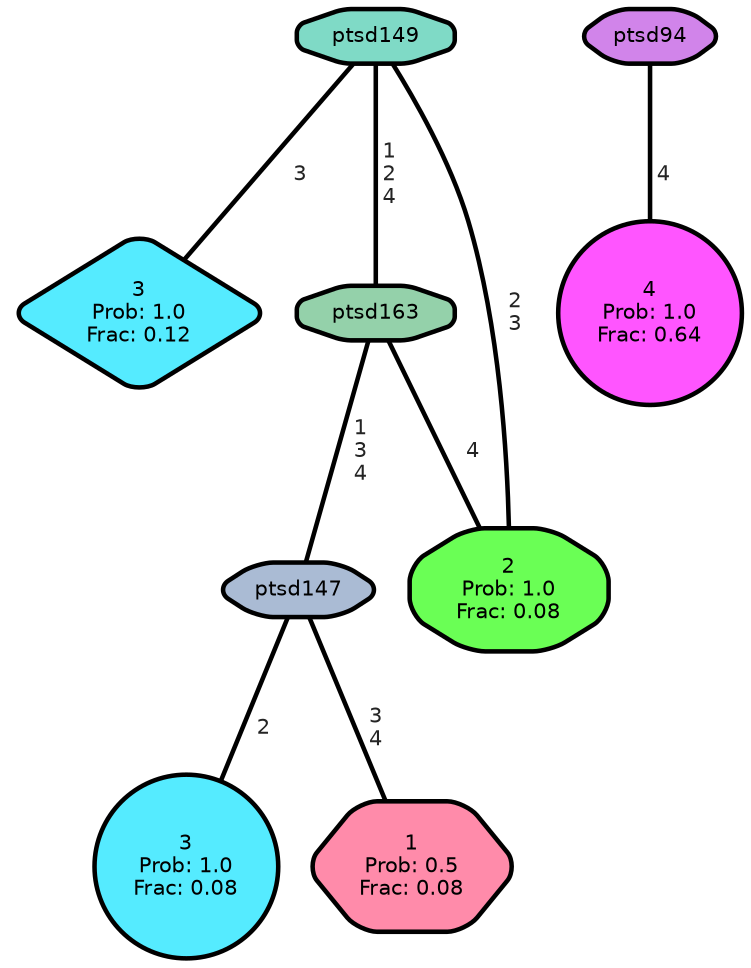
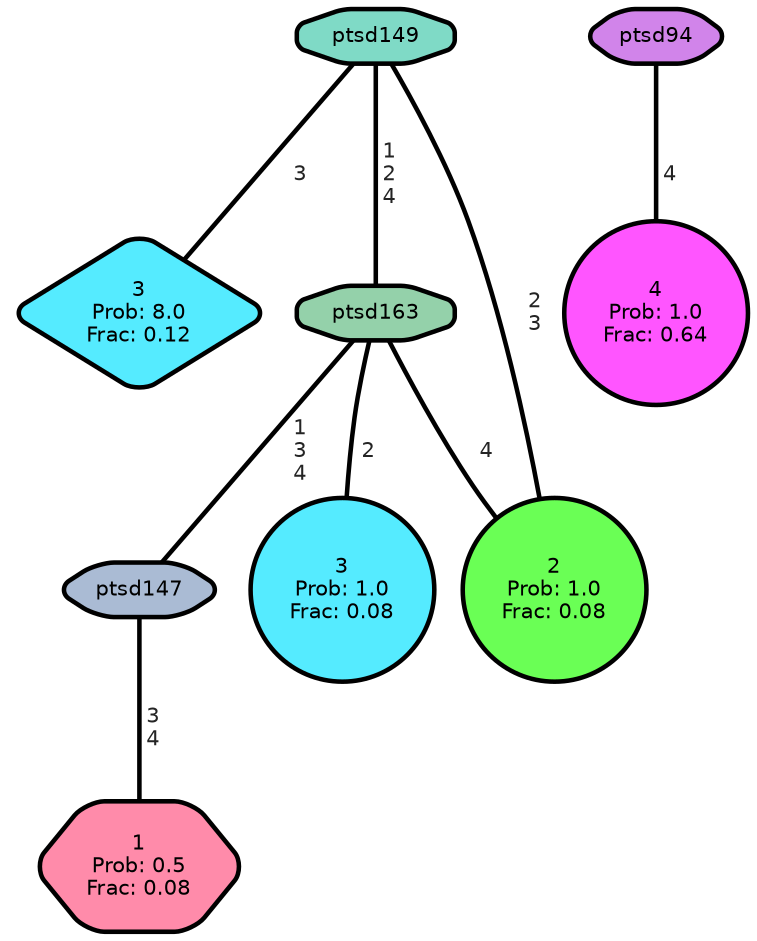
(139, 313) -> (139, 313)
(509, 590) -> (555, 590)
(254, 699) -> (354, 419)
